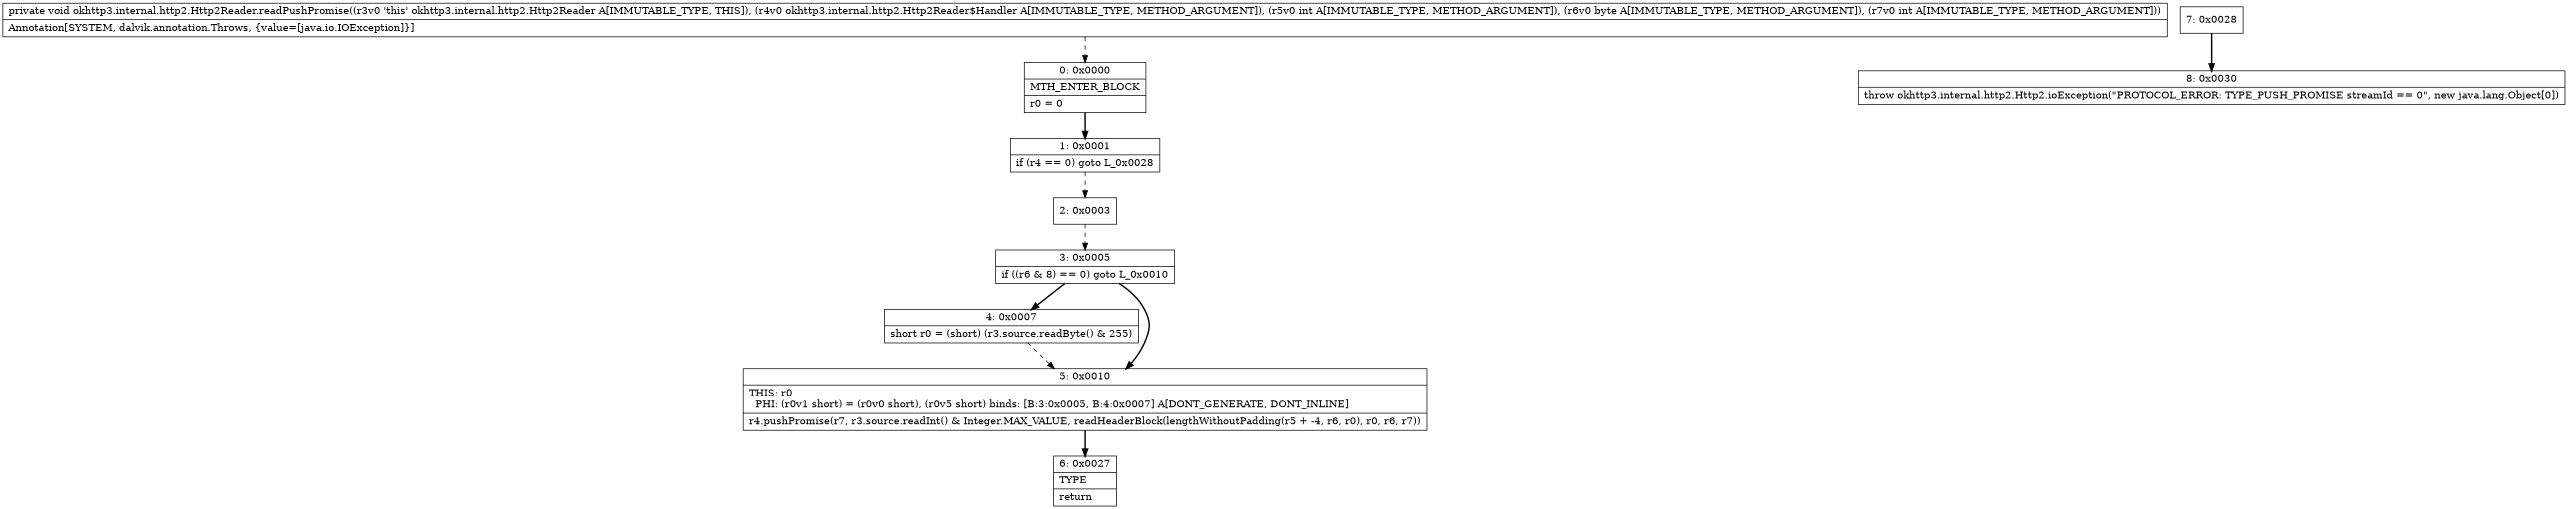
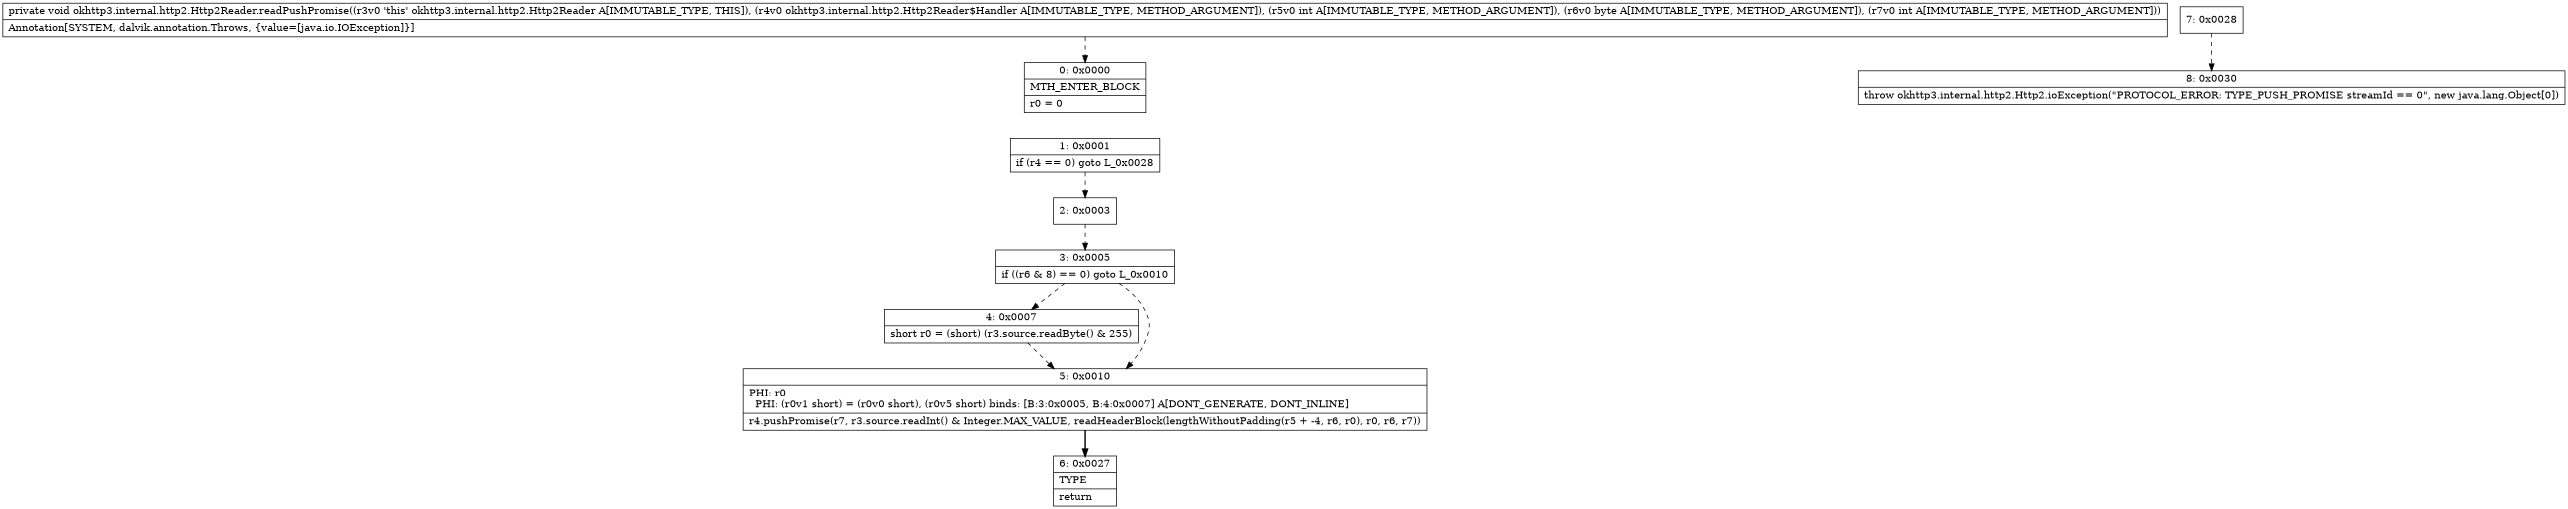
(2212, 49) -> (2212, 49)
(1085, 122) -> none
(1051, 294) -> (1051, 294)
(1149, 320) -> (1149, 320)
(772, 393) -> (769, 393)
